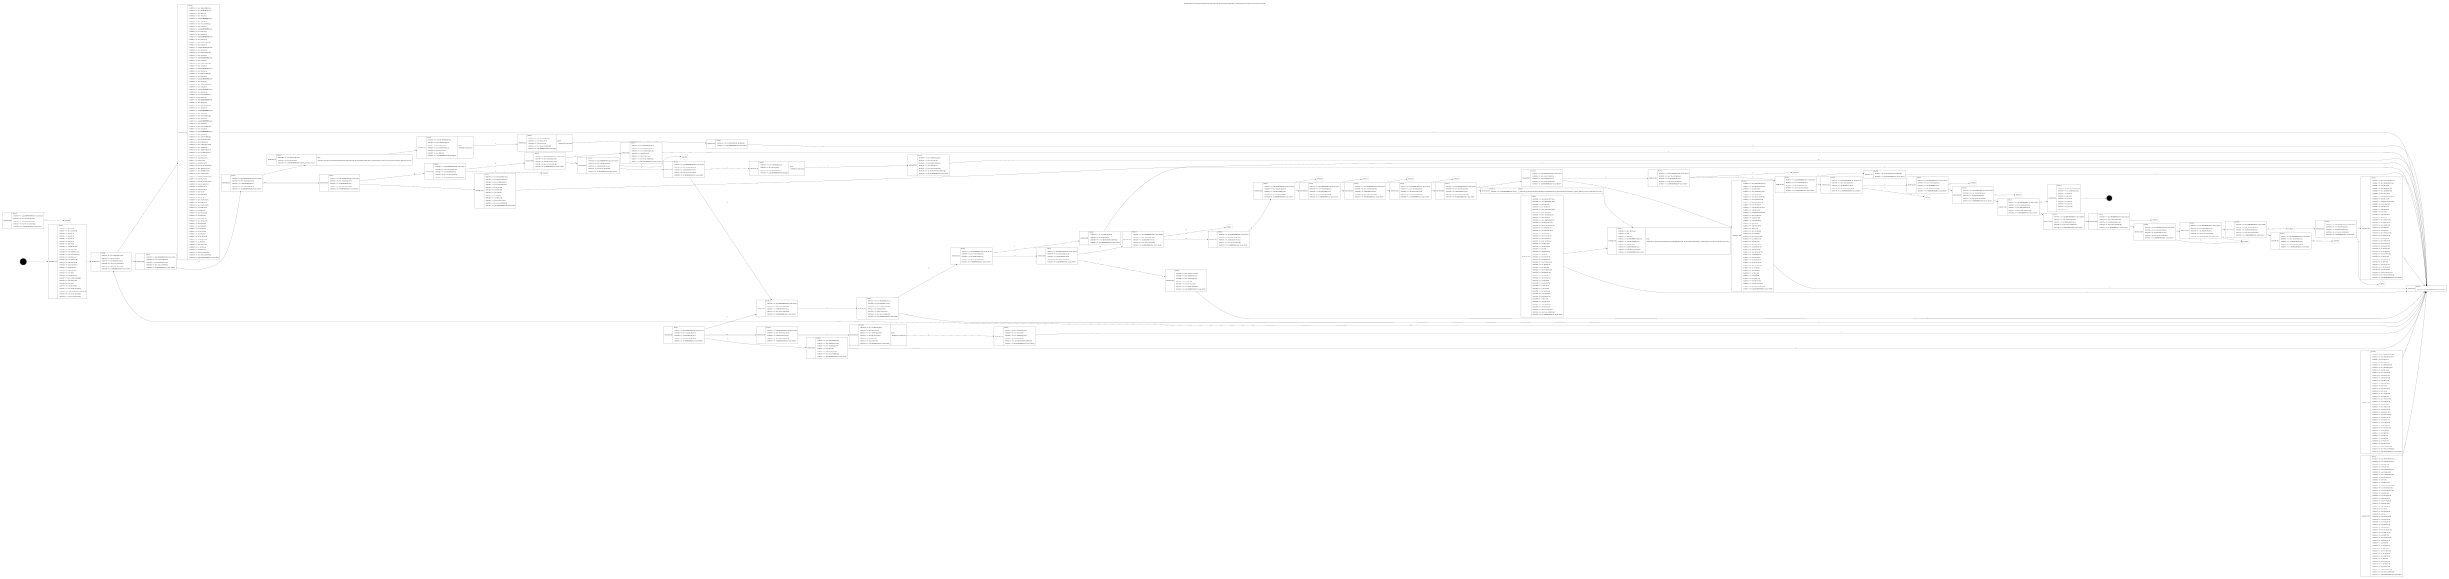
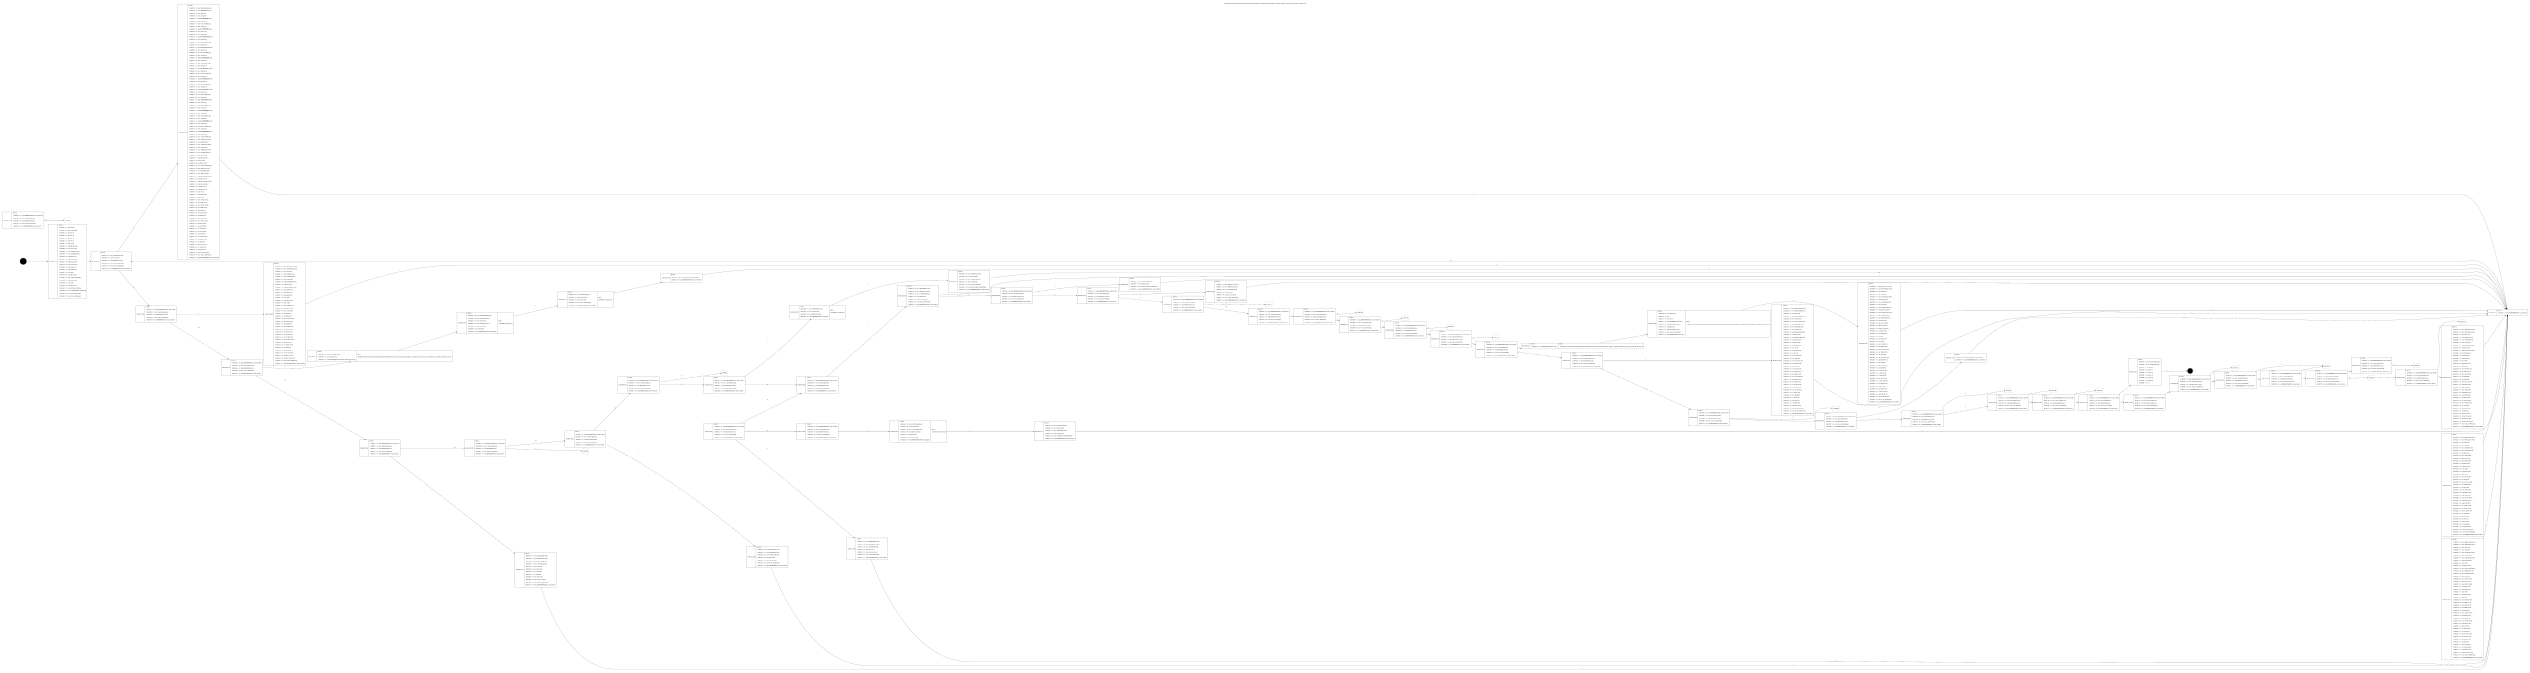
(1585, 251) -> (1802, 302)
none -> (285, 314)
